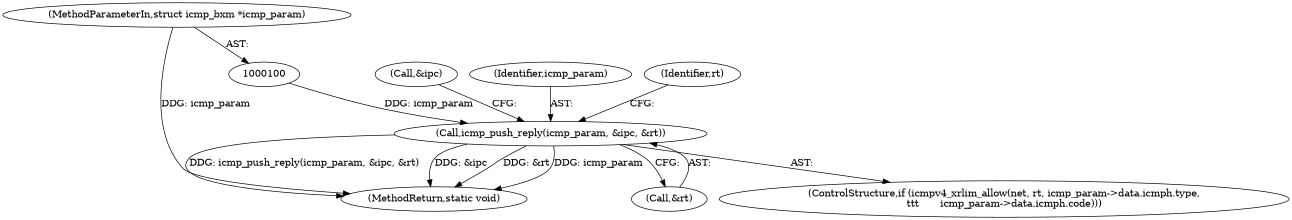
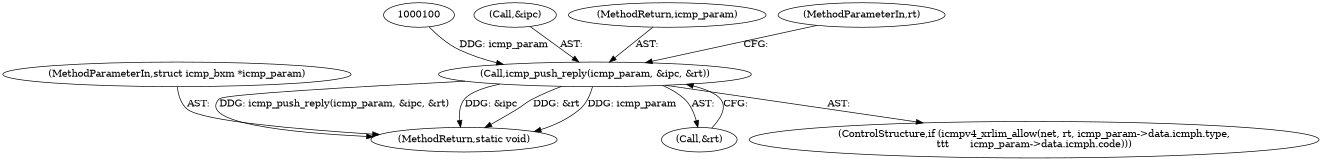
(219, 43) -> none
(551, 74) -> (667, 15)
(692, 74) -> (862, 15)
(206, 104) -> (200, 104)
(506, 104) -> (573, 45)
(669, 163) -> (705, 104)
(701, 163) -> (737, 104)
